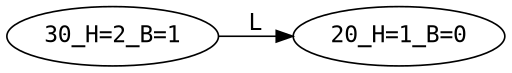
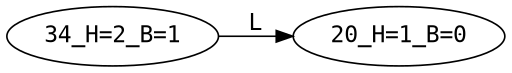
(113, 36) -> (113, 36)
